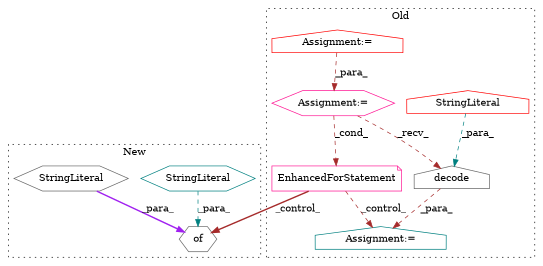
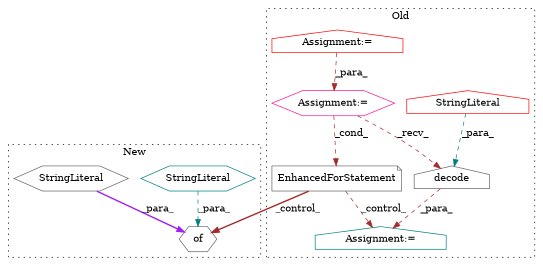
(337, 178) -> (337, 178)
